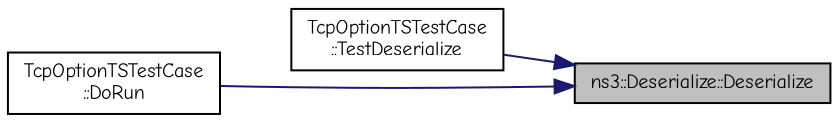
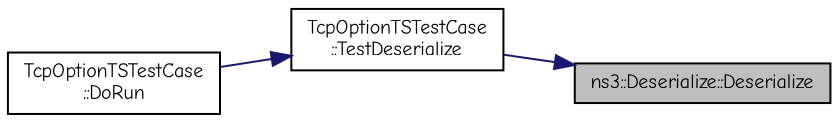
(388, 88) -> (246, 63)
